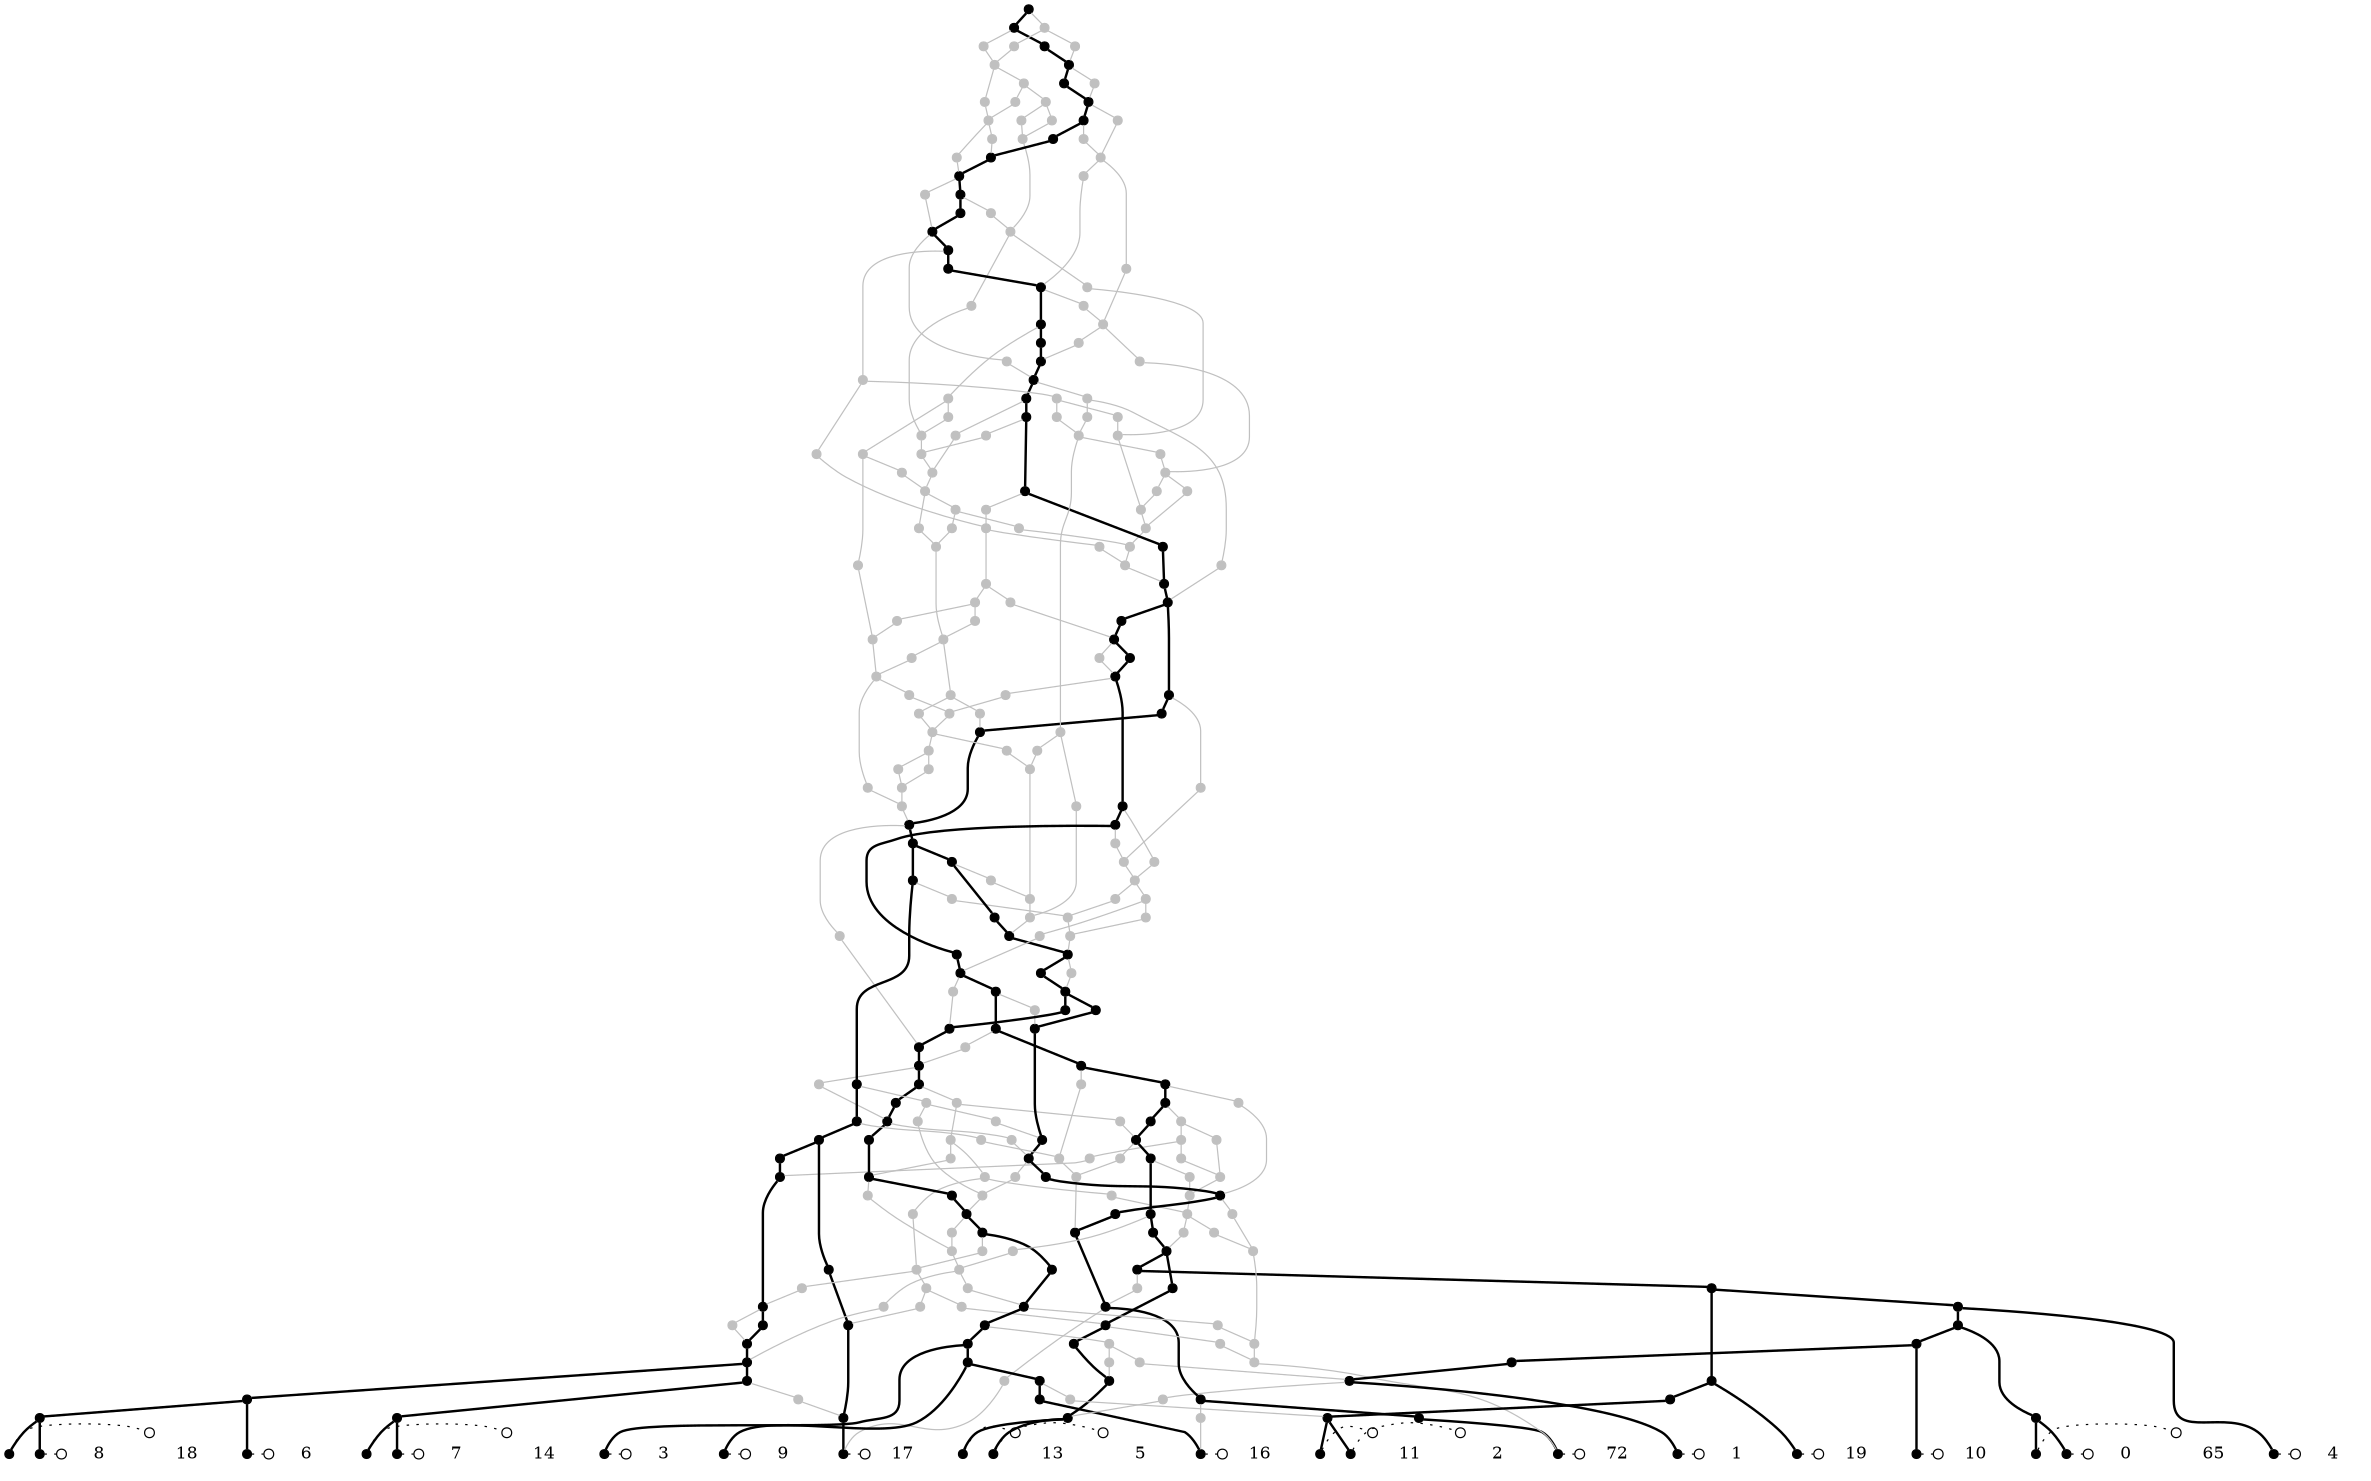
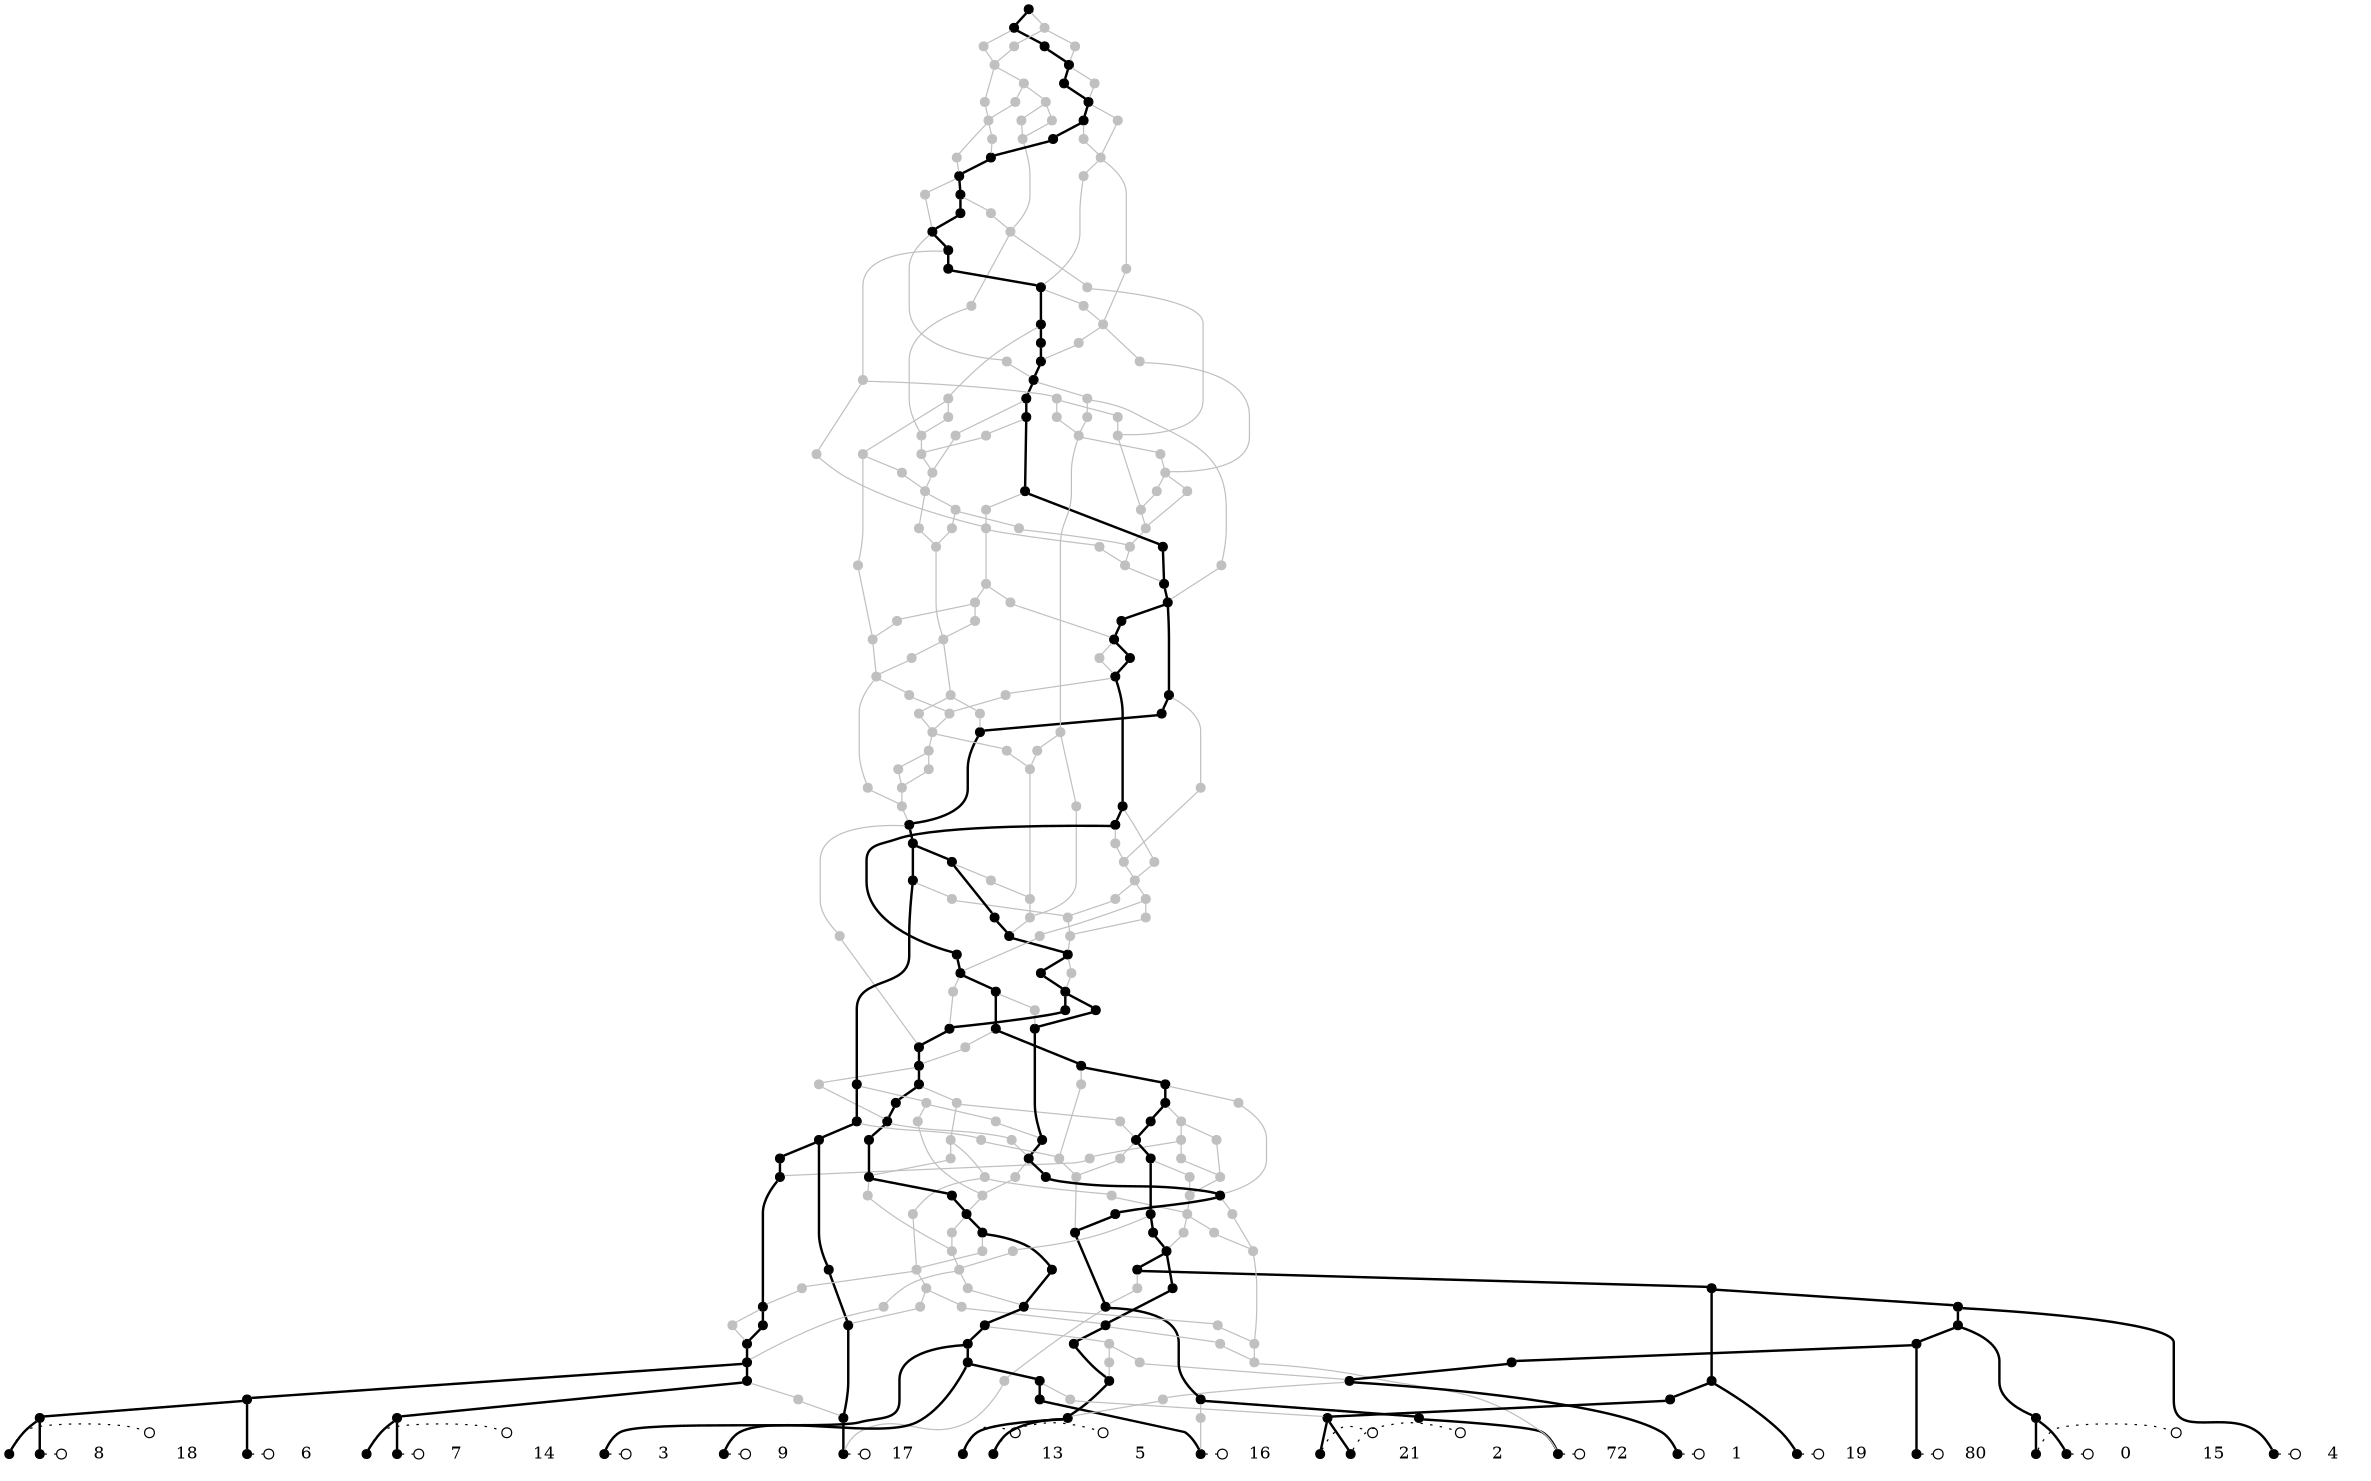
(1410, 1454) -> (1410, 1454)
(1976, 1454) -> (1976, 1454)
(2214, 1454) -> (2214, 1454)
